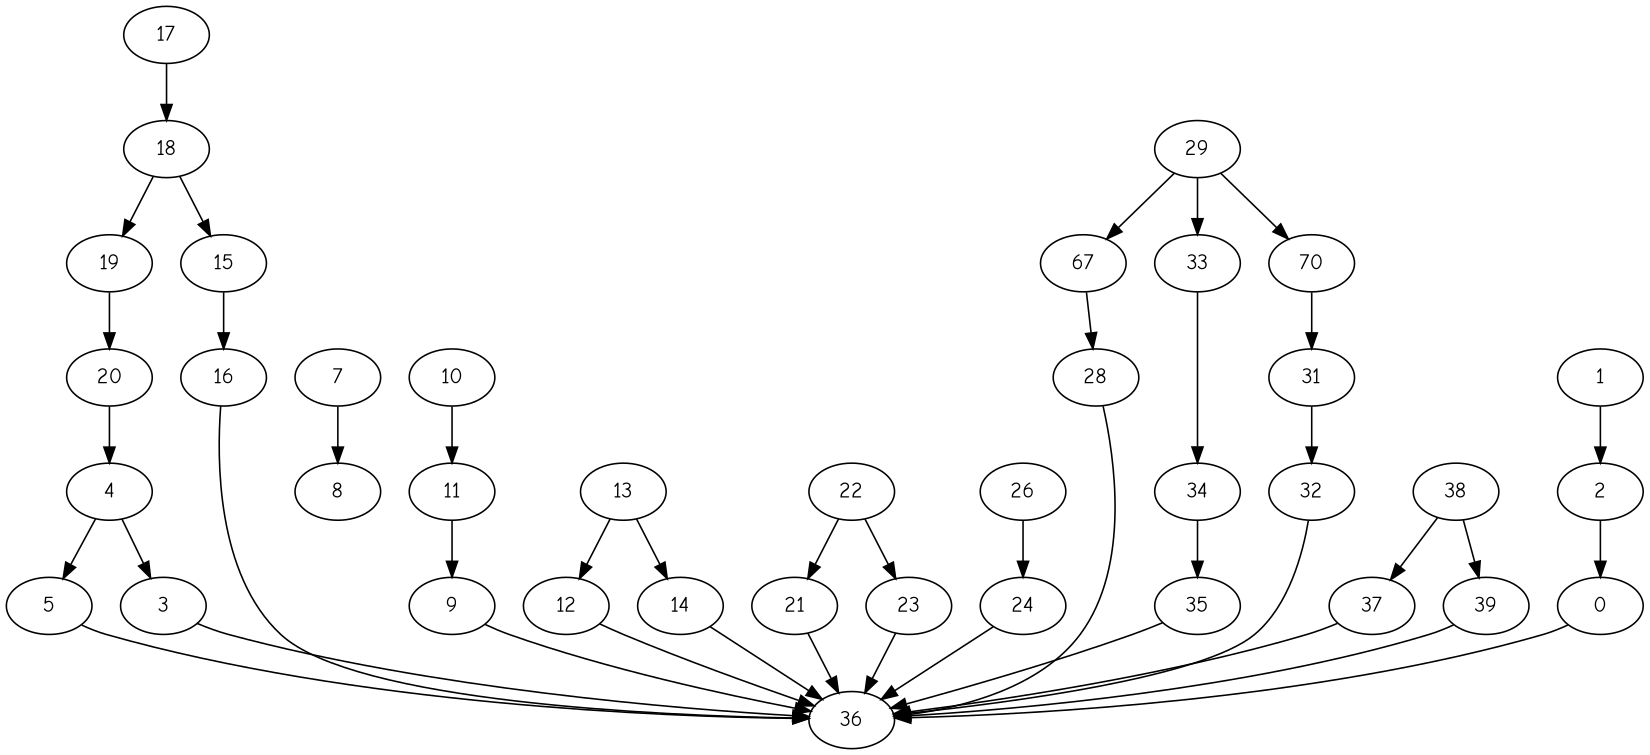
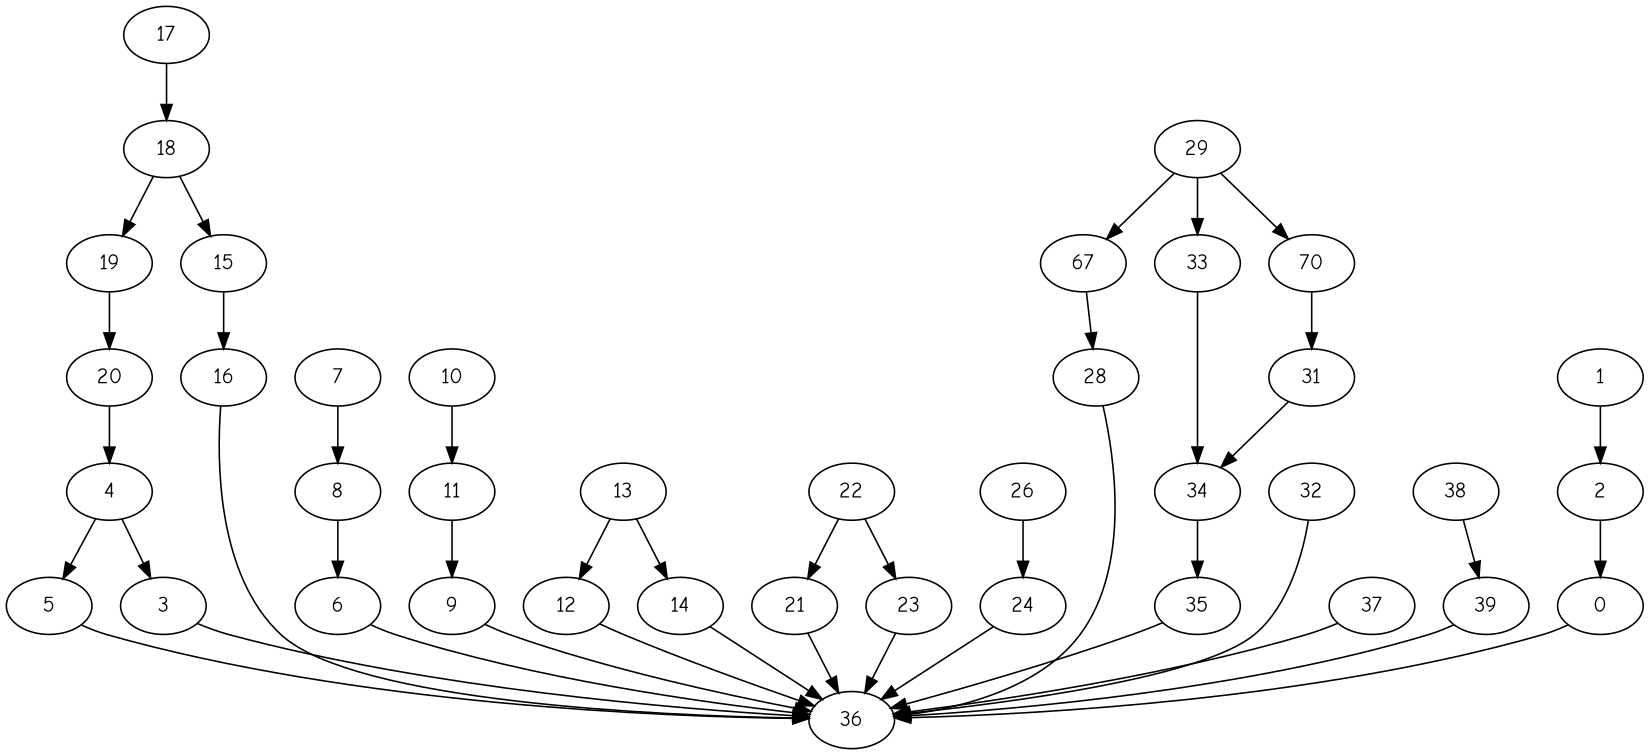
(1312, 427) -> (1260, 429)
(1419, 542) -> none
none -> (338, 606)
